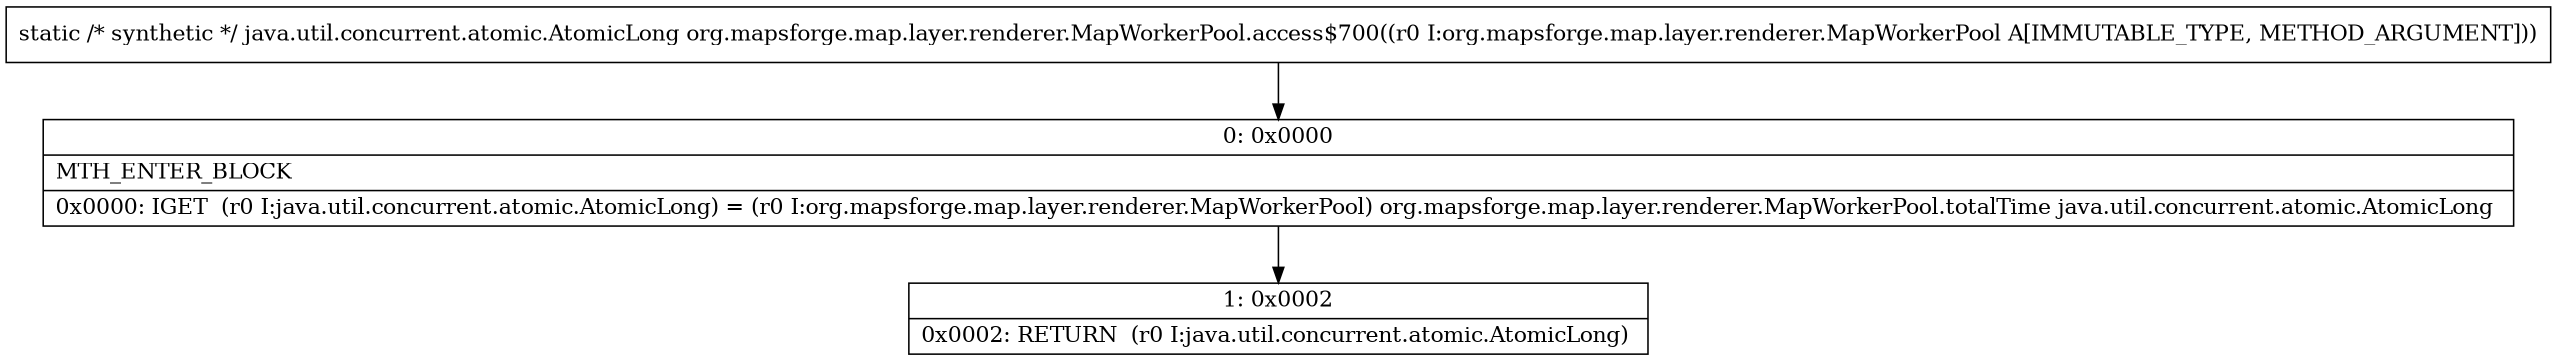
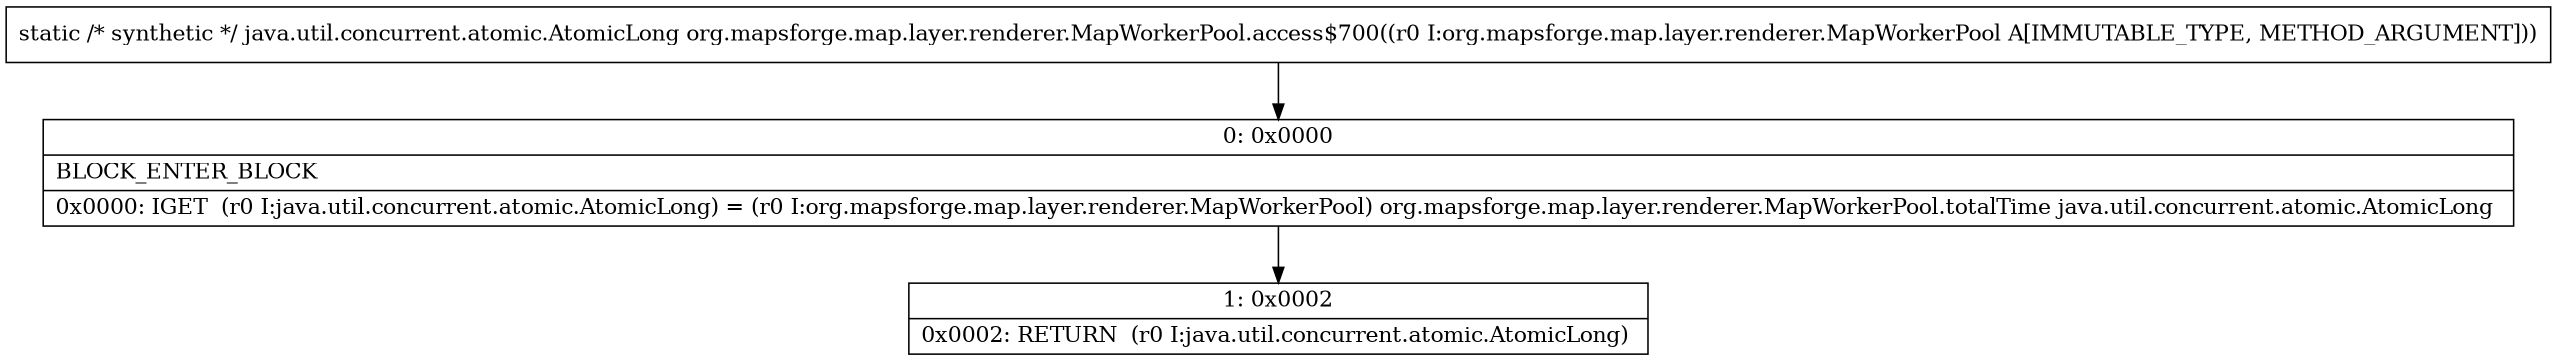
(174, 172) -> (187, 172)
